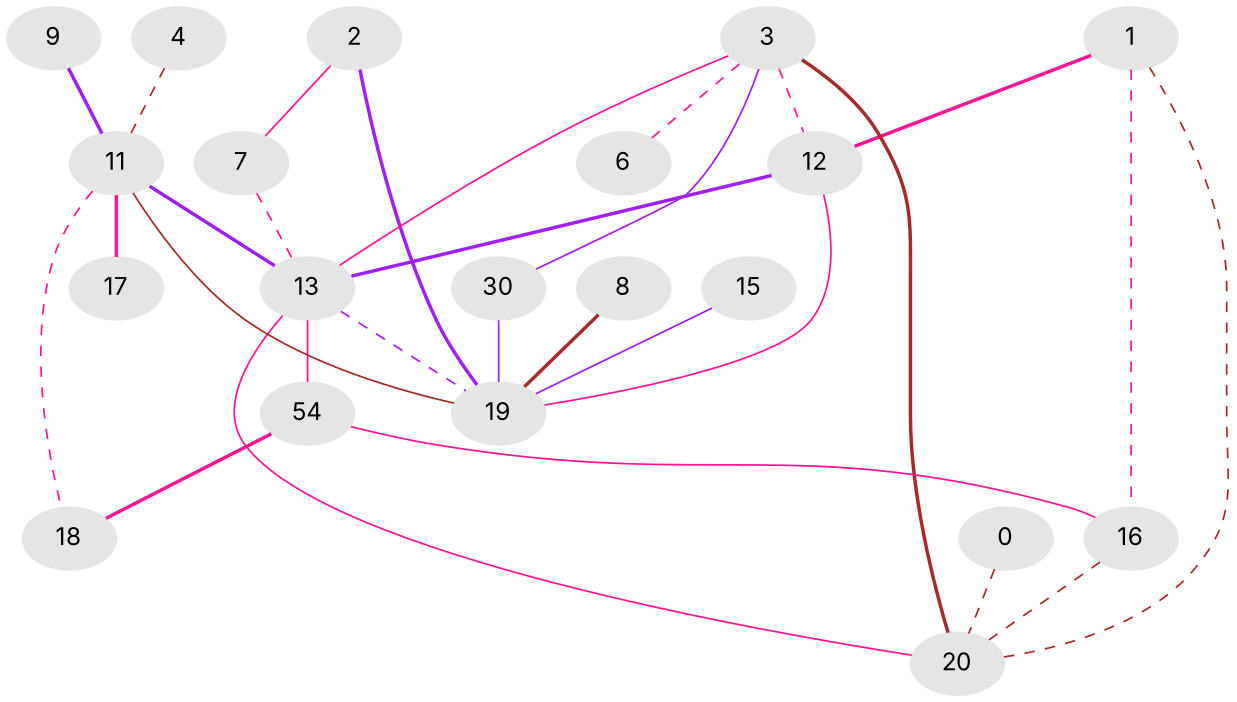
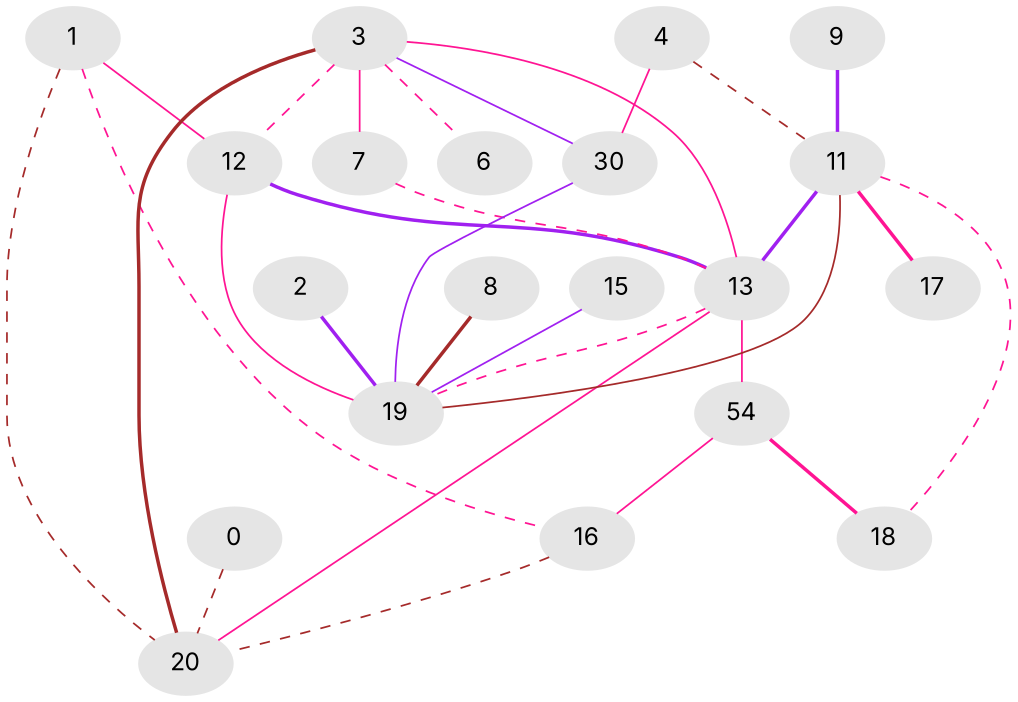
none -> (639, 94)
(298, 101) -> (360, 101)
(973, 101) -> (154, 101)
(403, 351) -> (570, 353)
